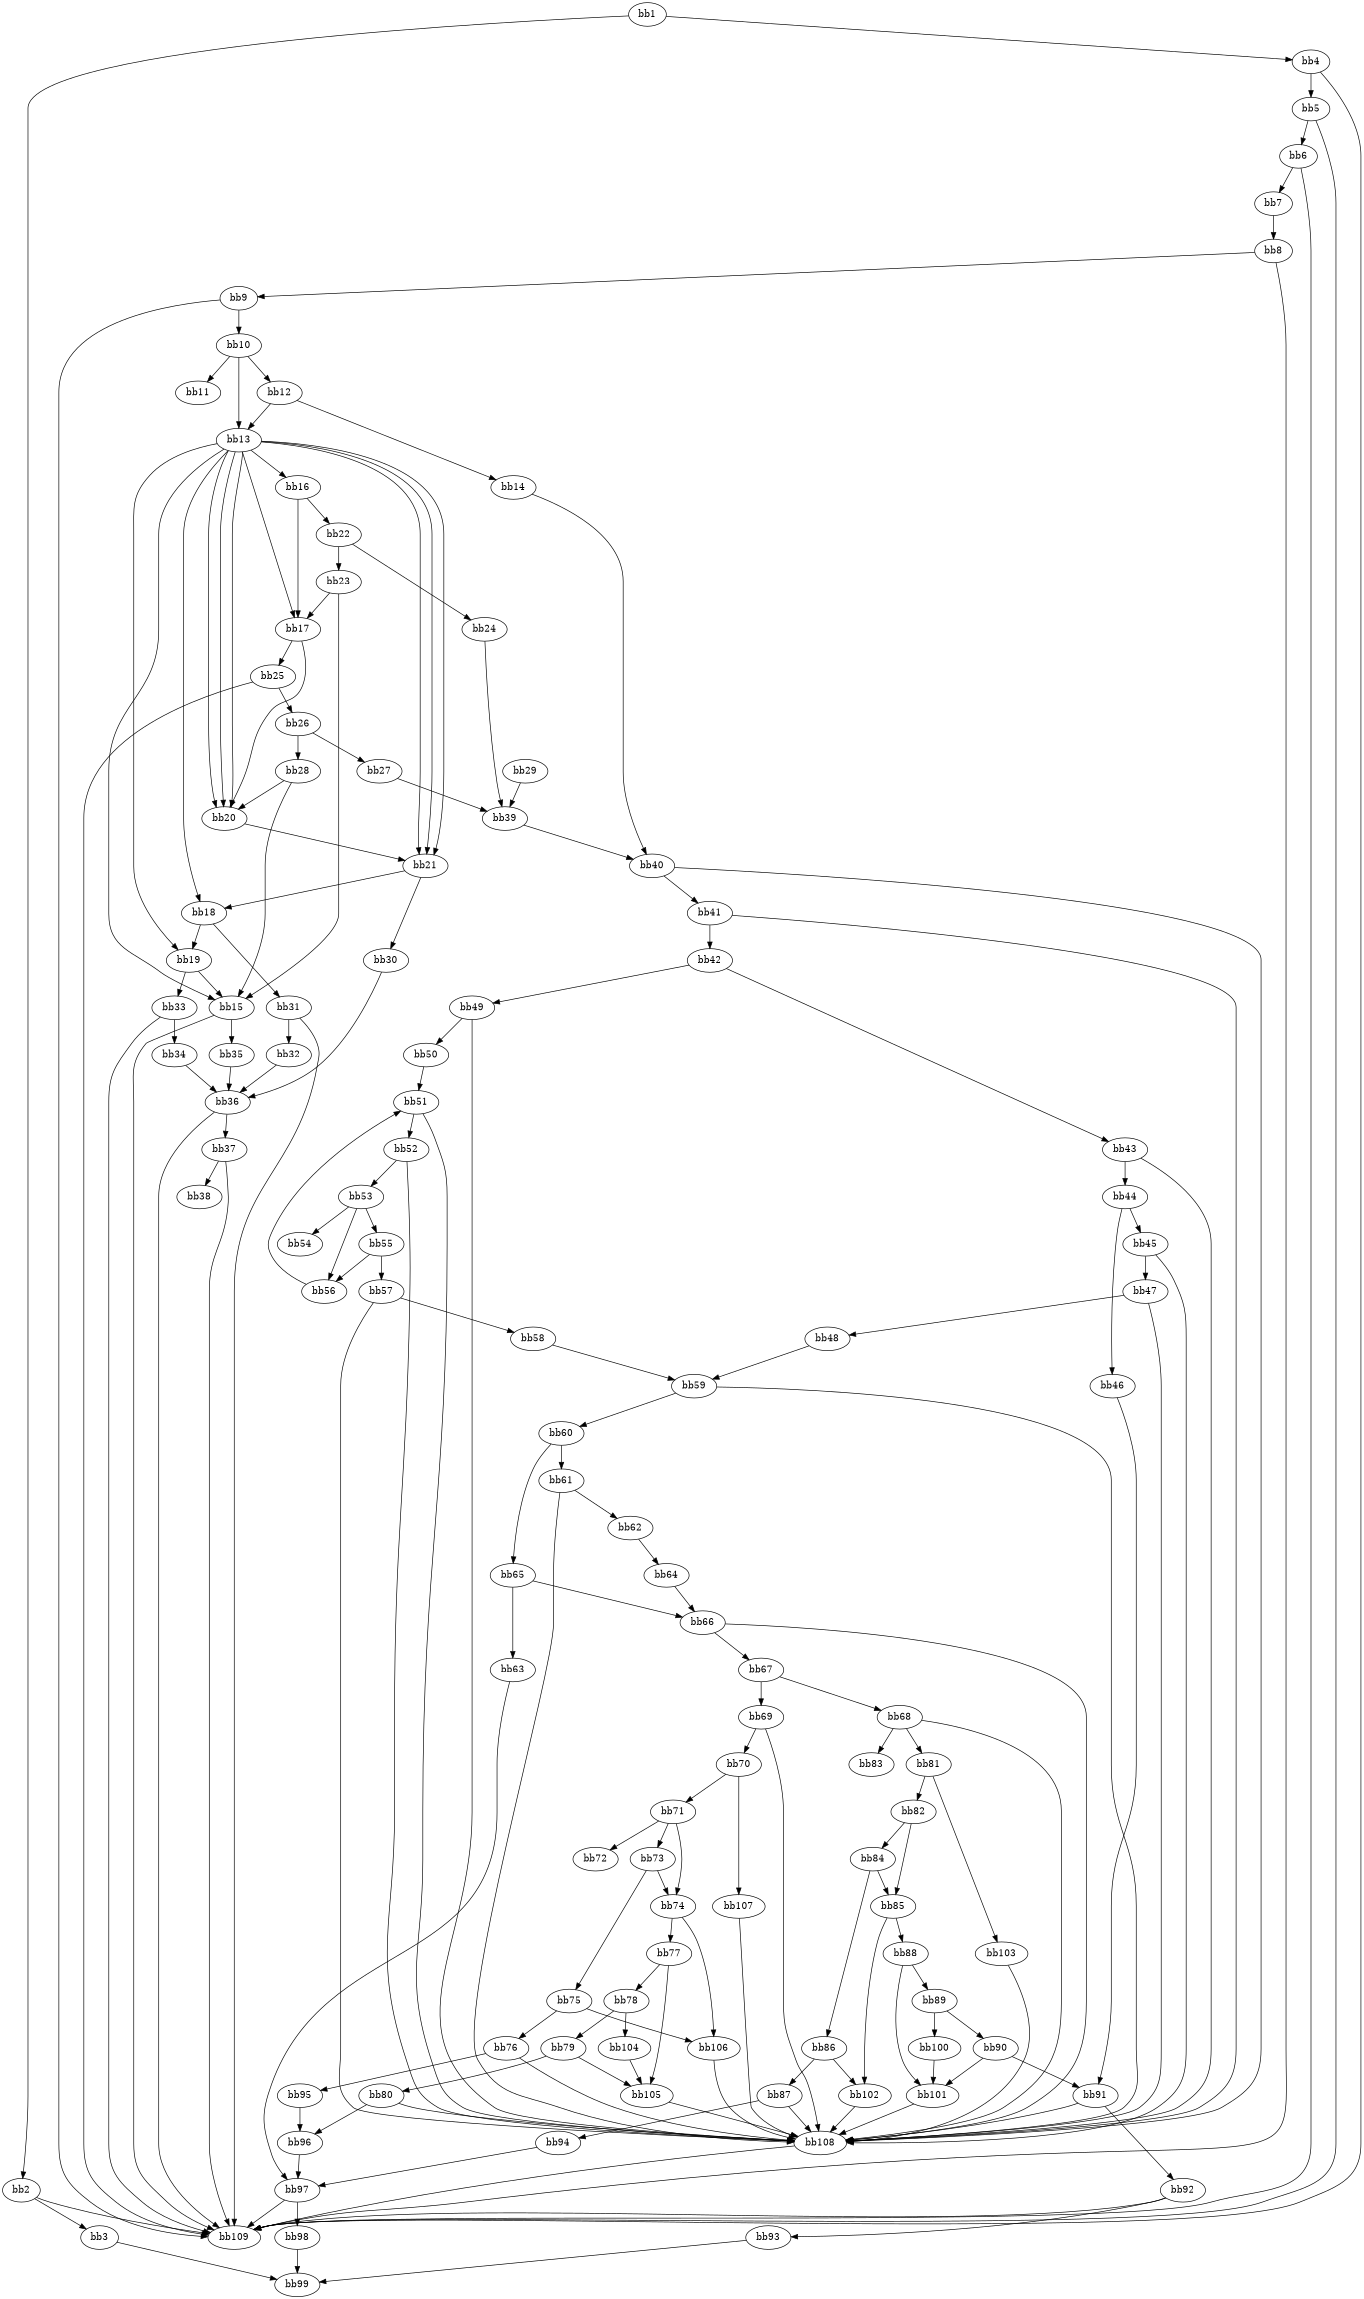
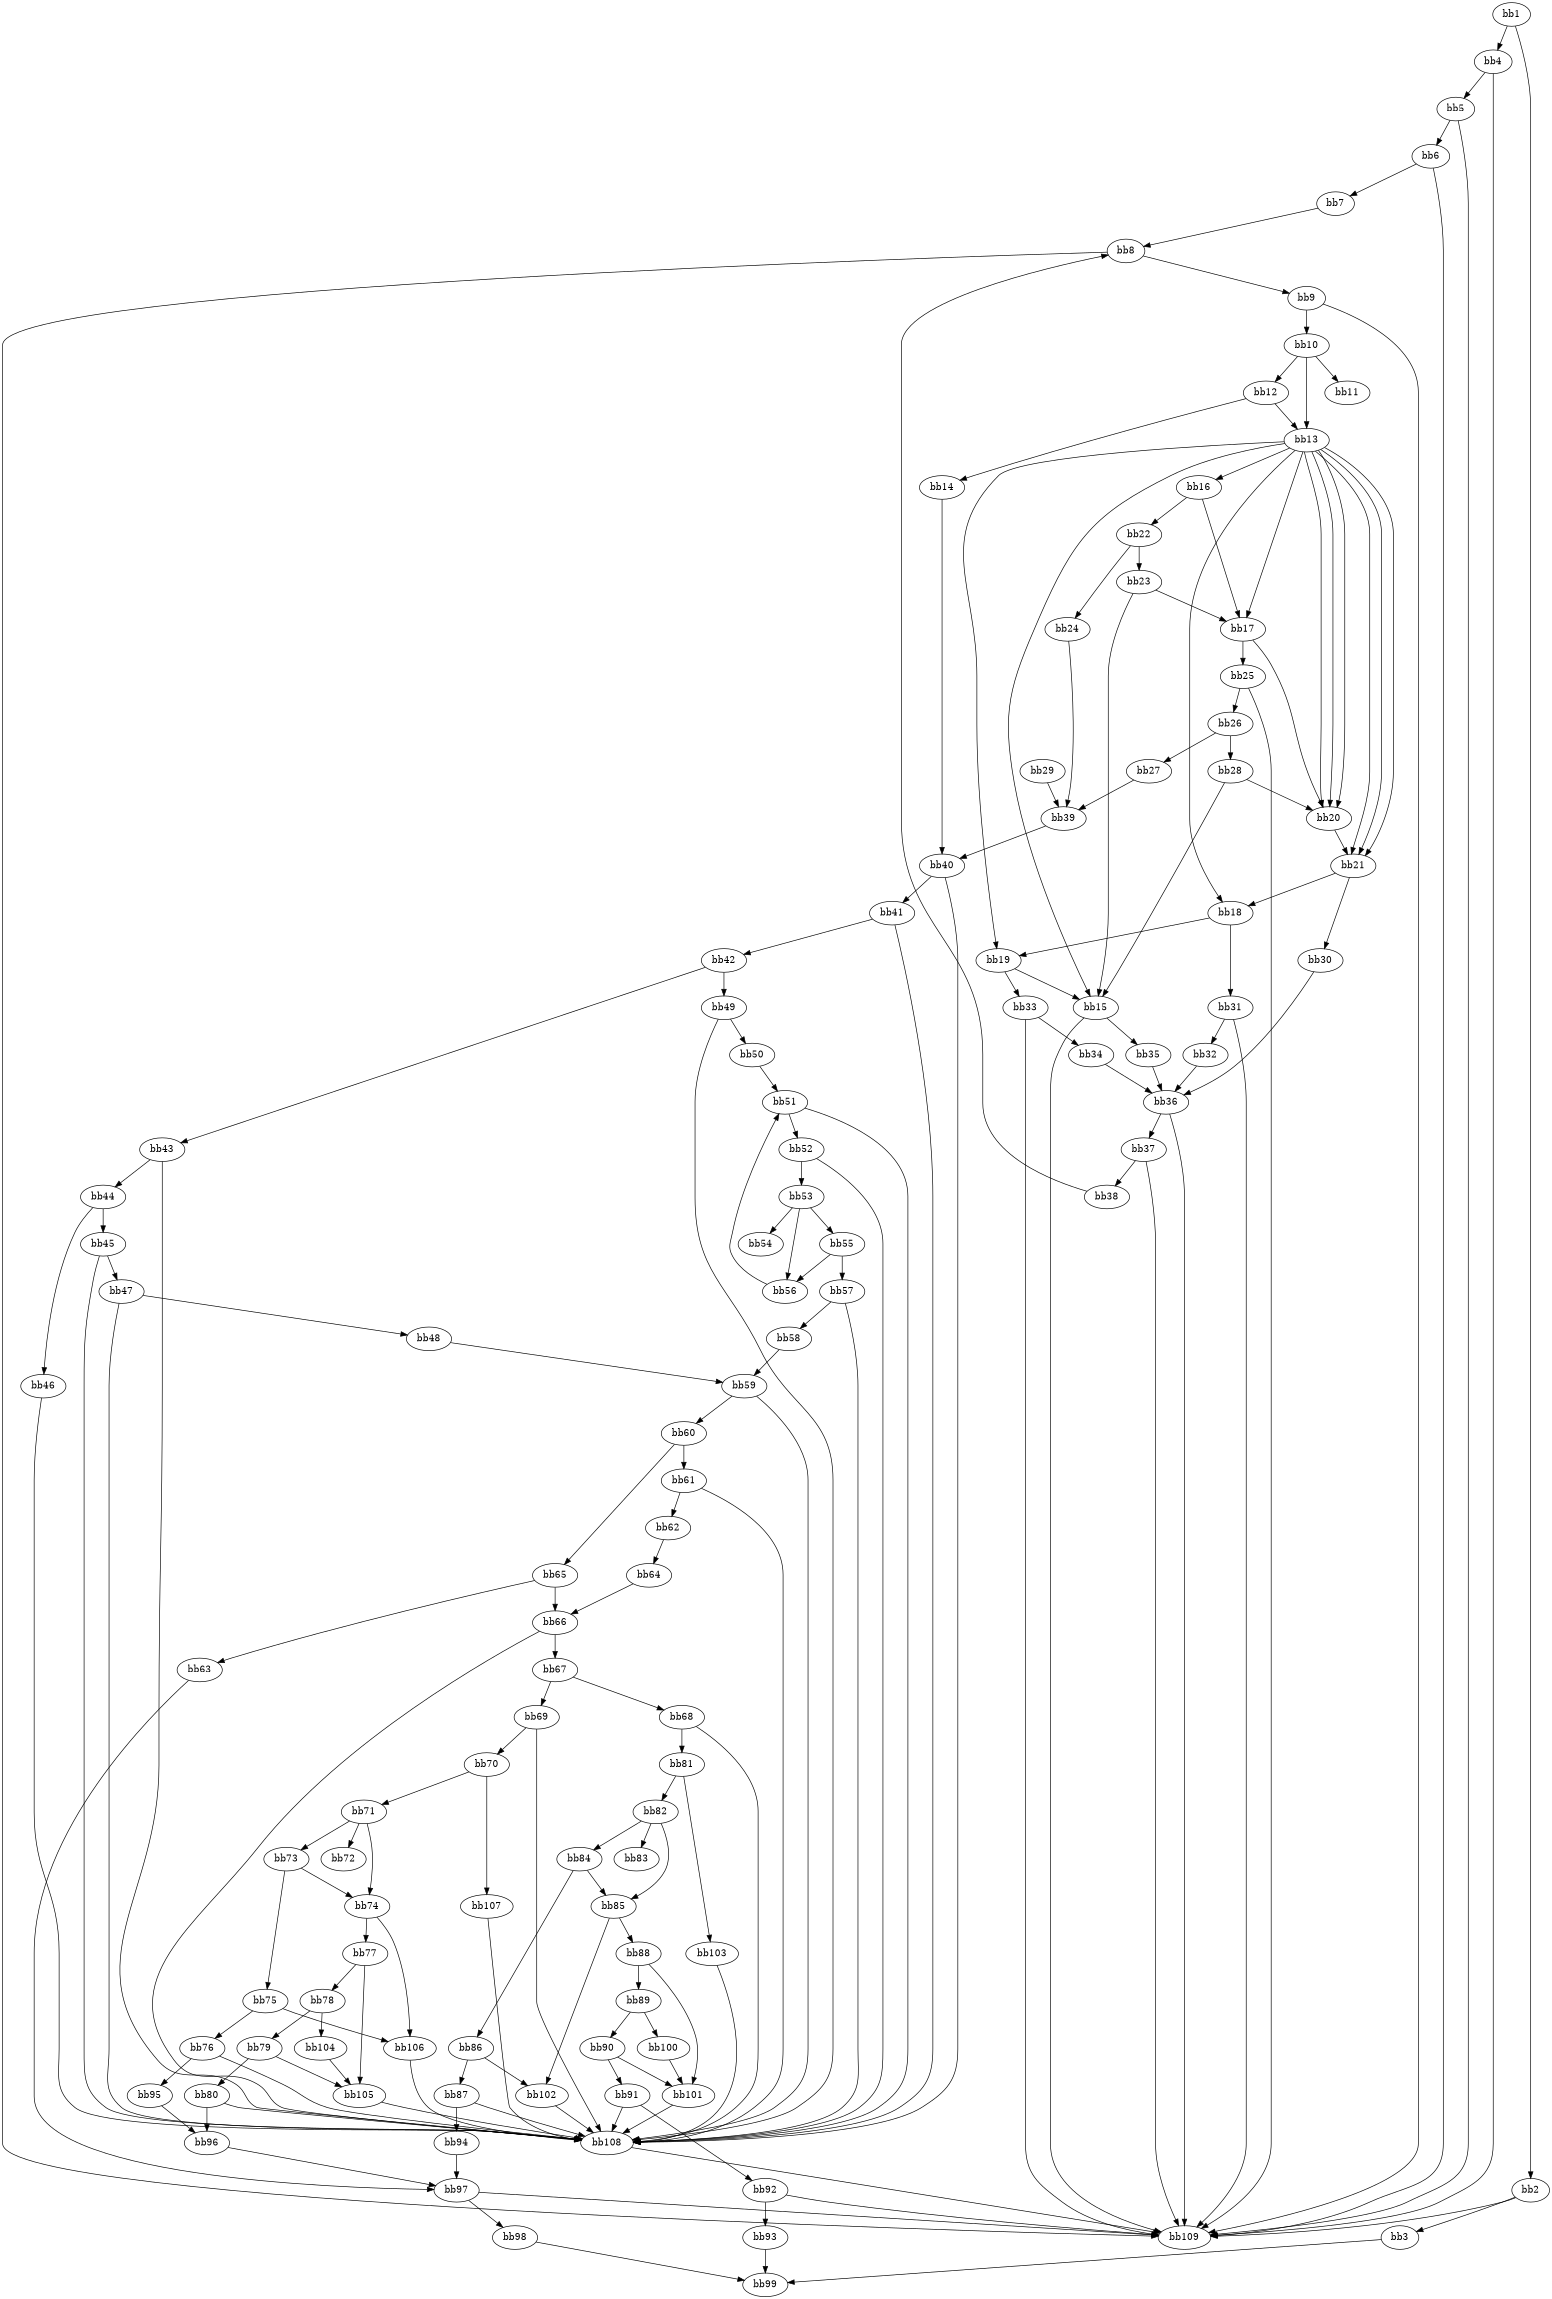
none -> (901, 692)
(887, 1738) -> (647, 1832)
(1136, 1738) -> (59, 2005)
